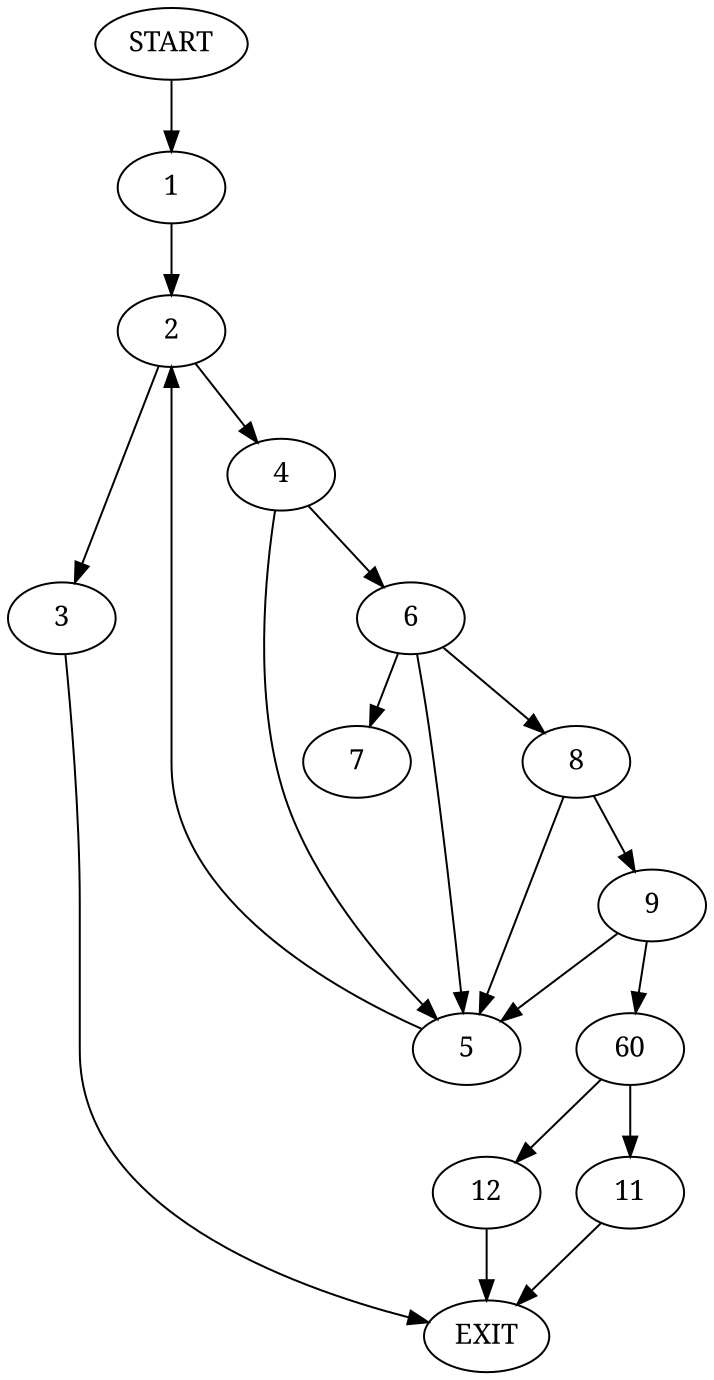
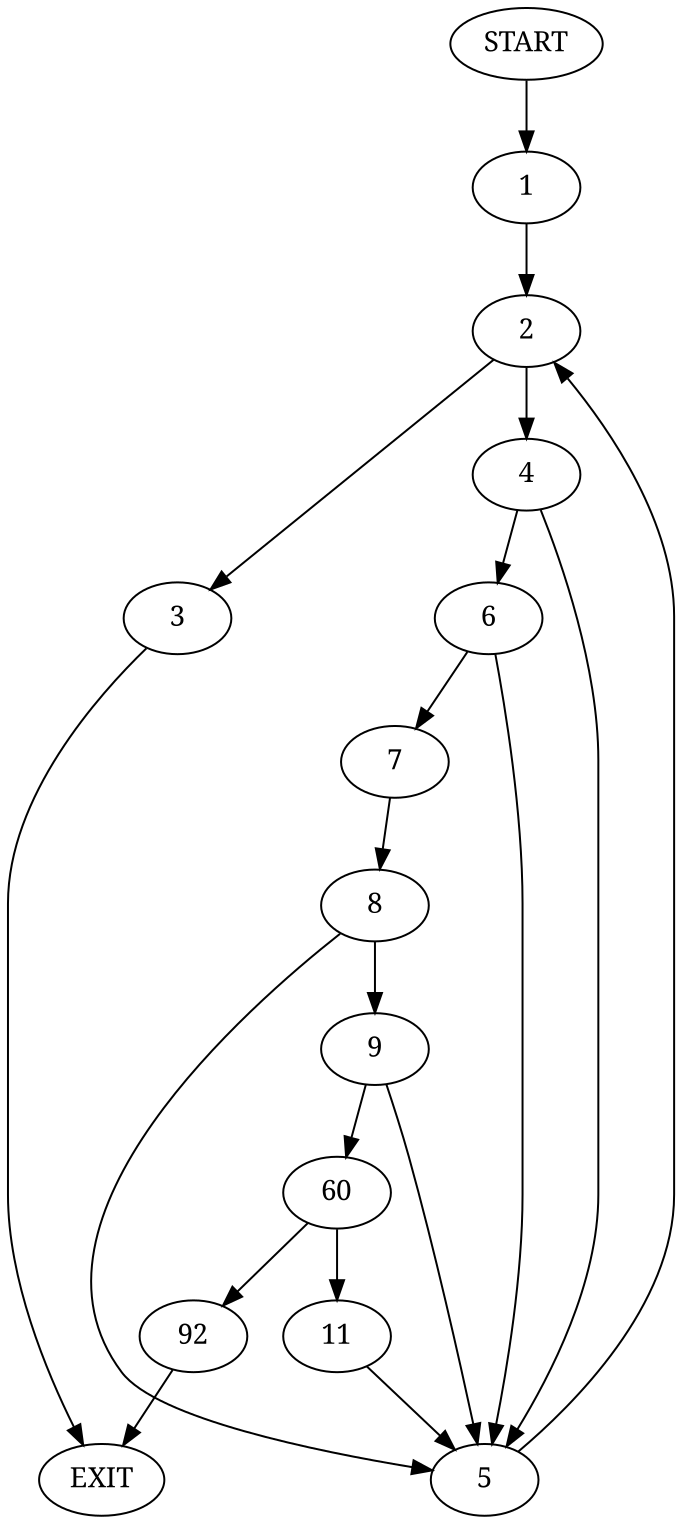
(486, 684) -> (386, 823)
(487, 1193) -> (193, 1336)
(567, 1257) -> (404, 1401)
